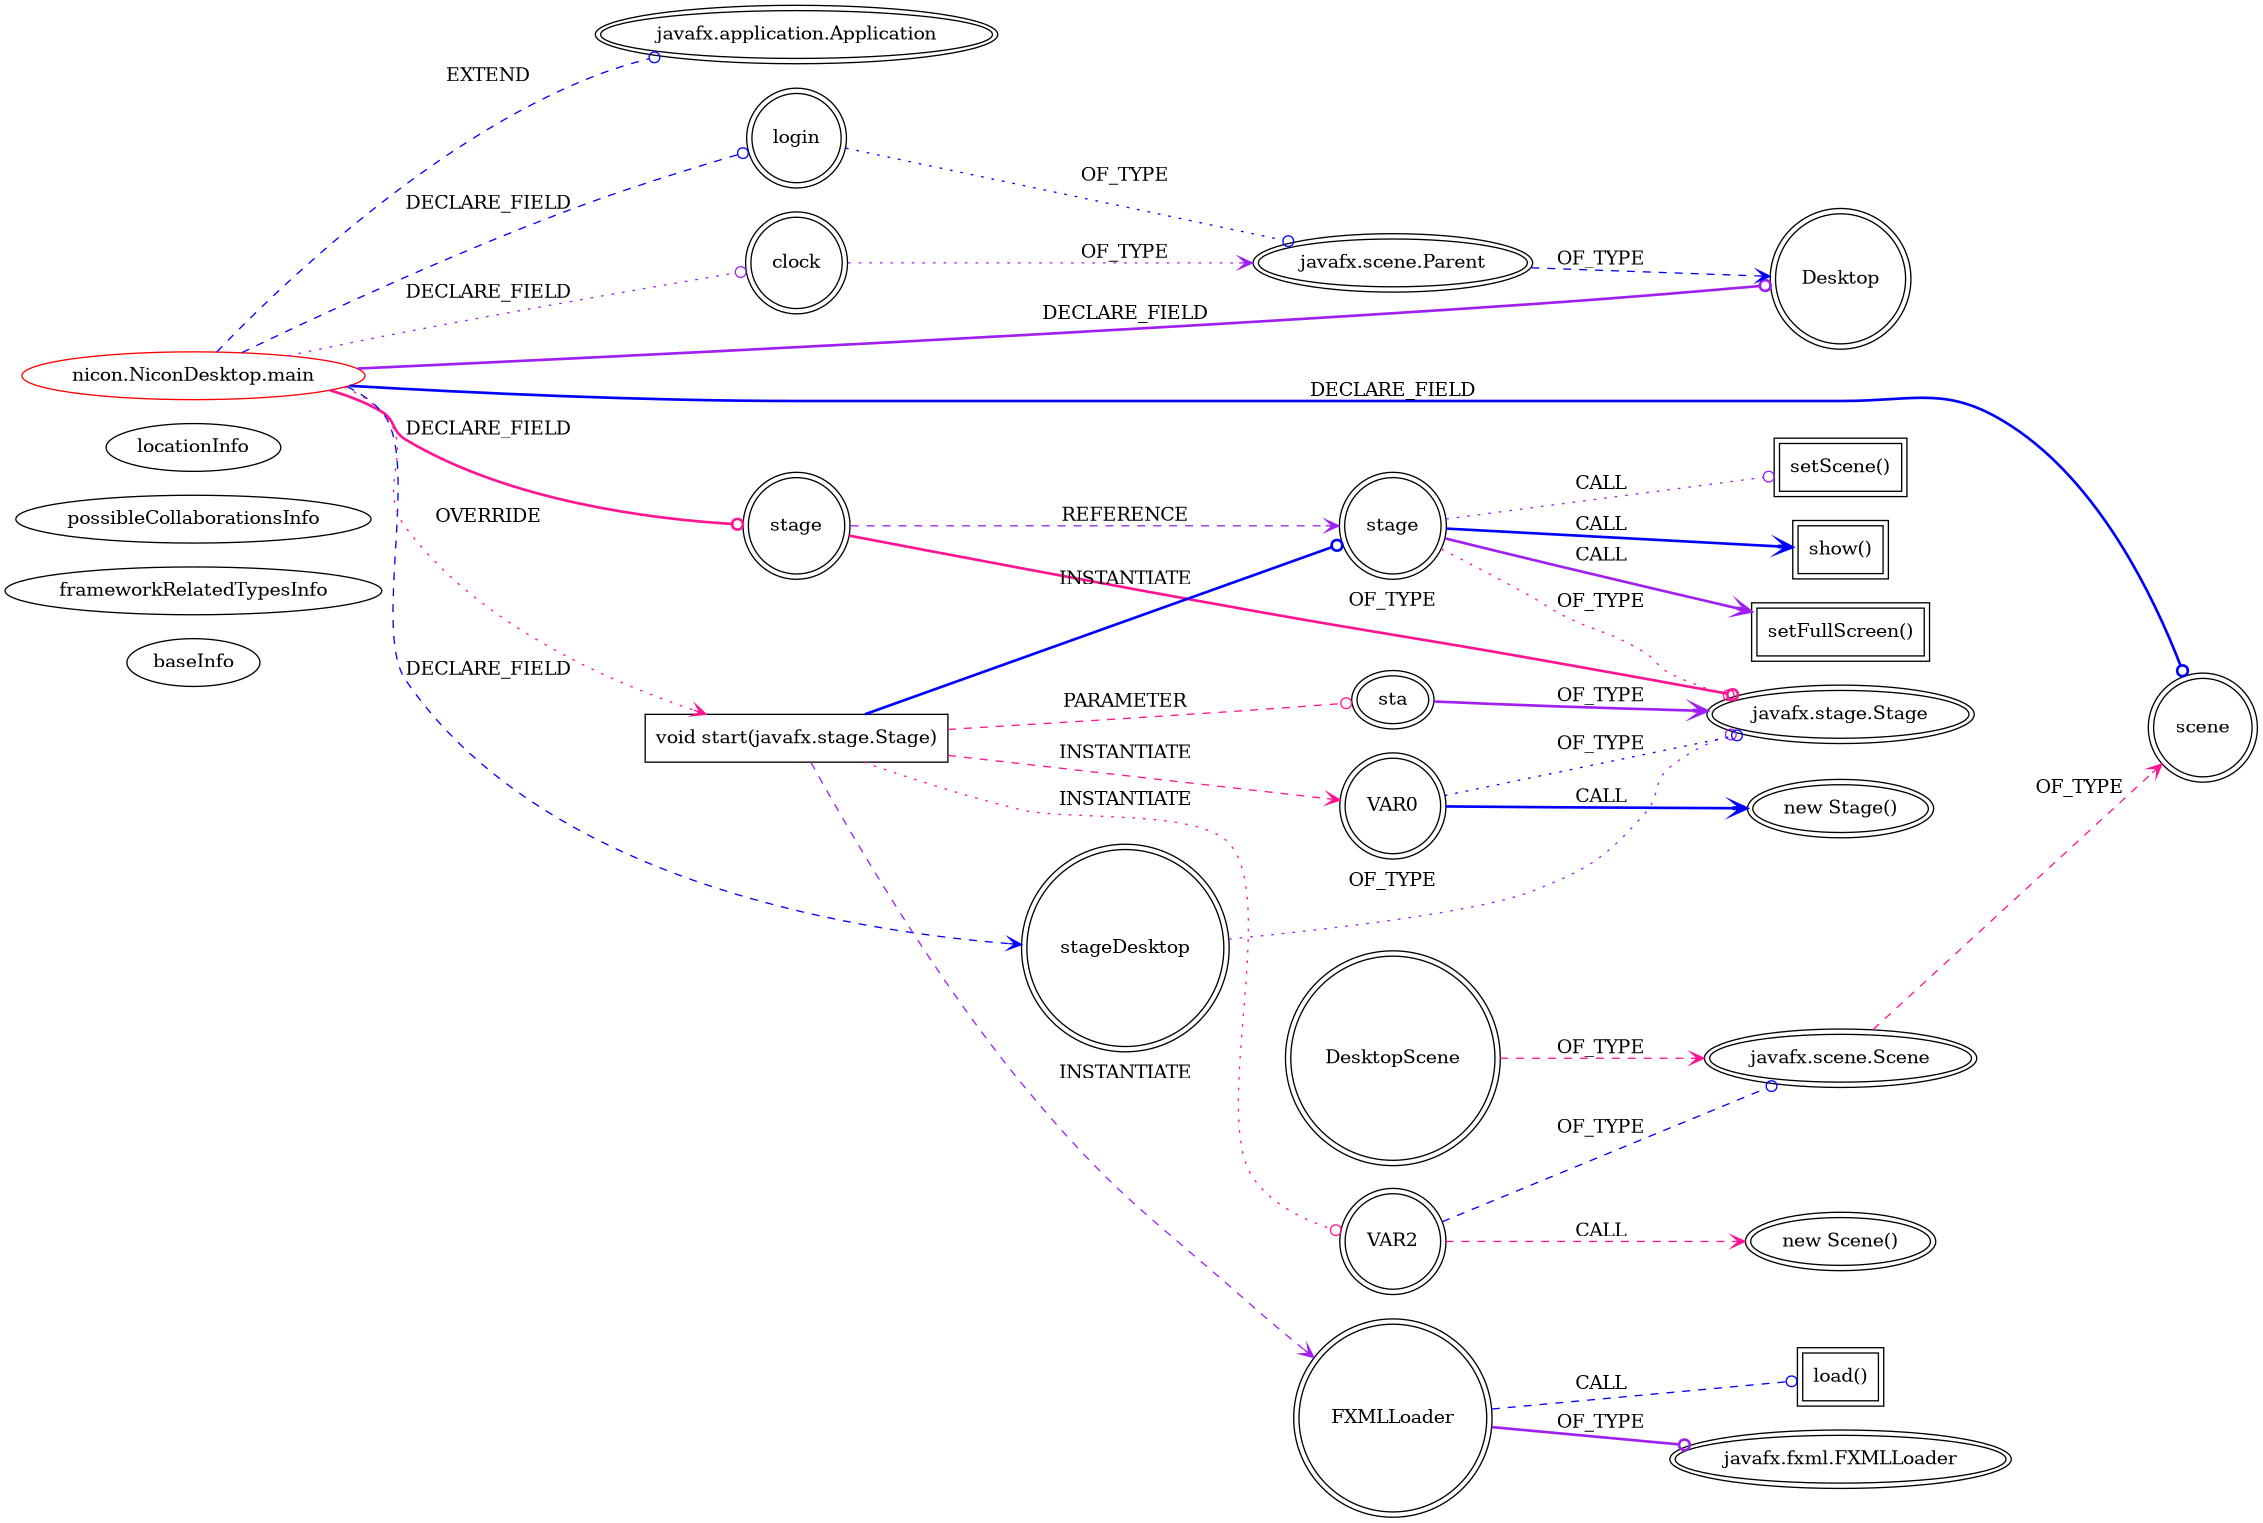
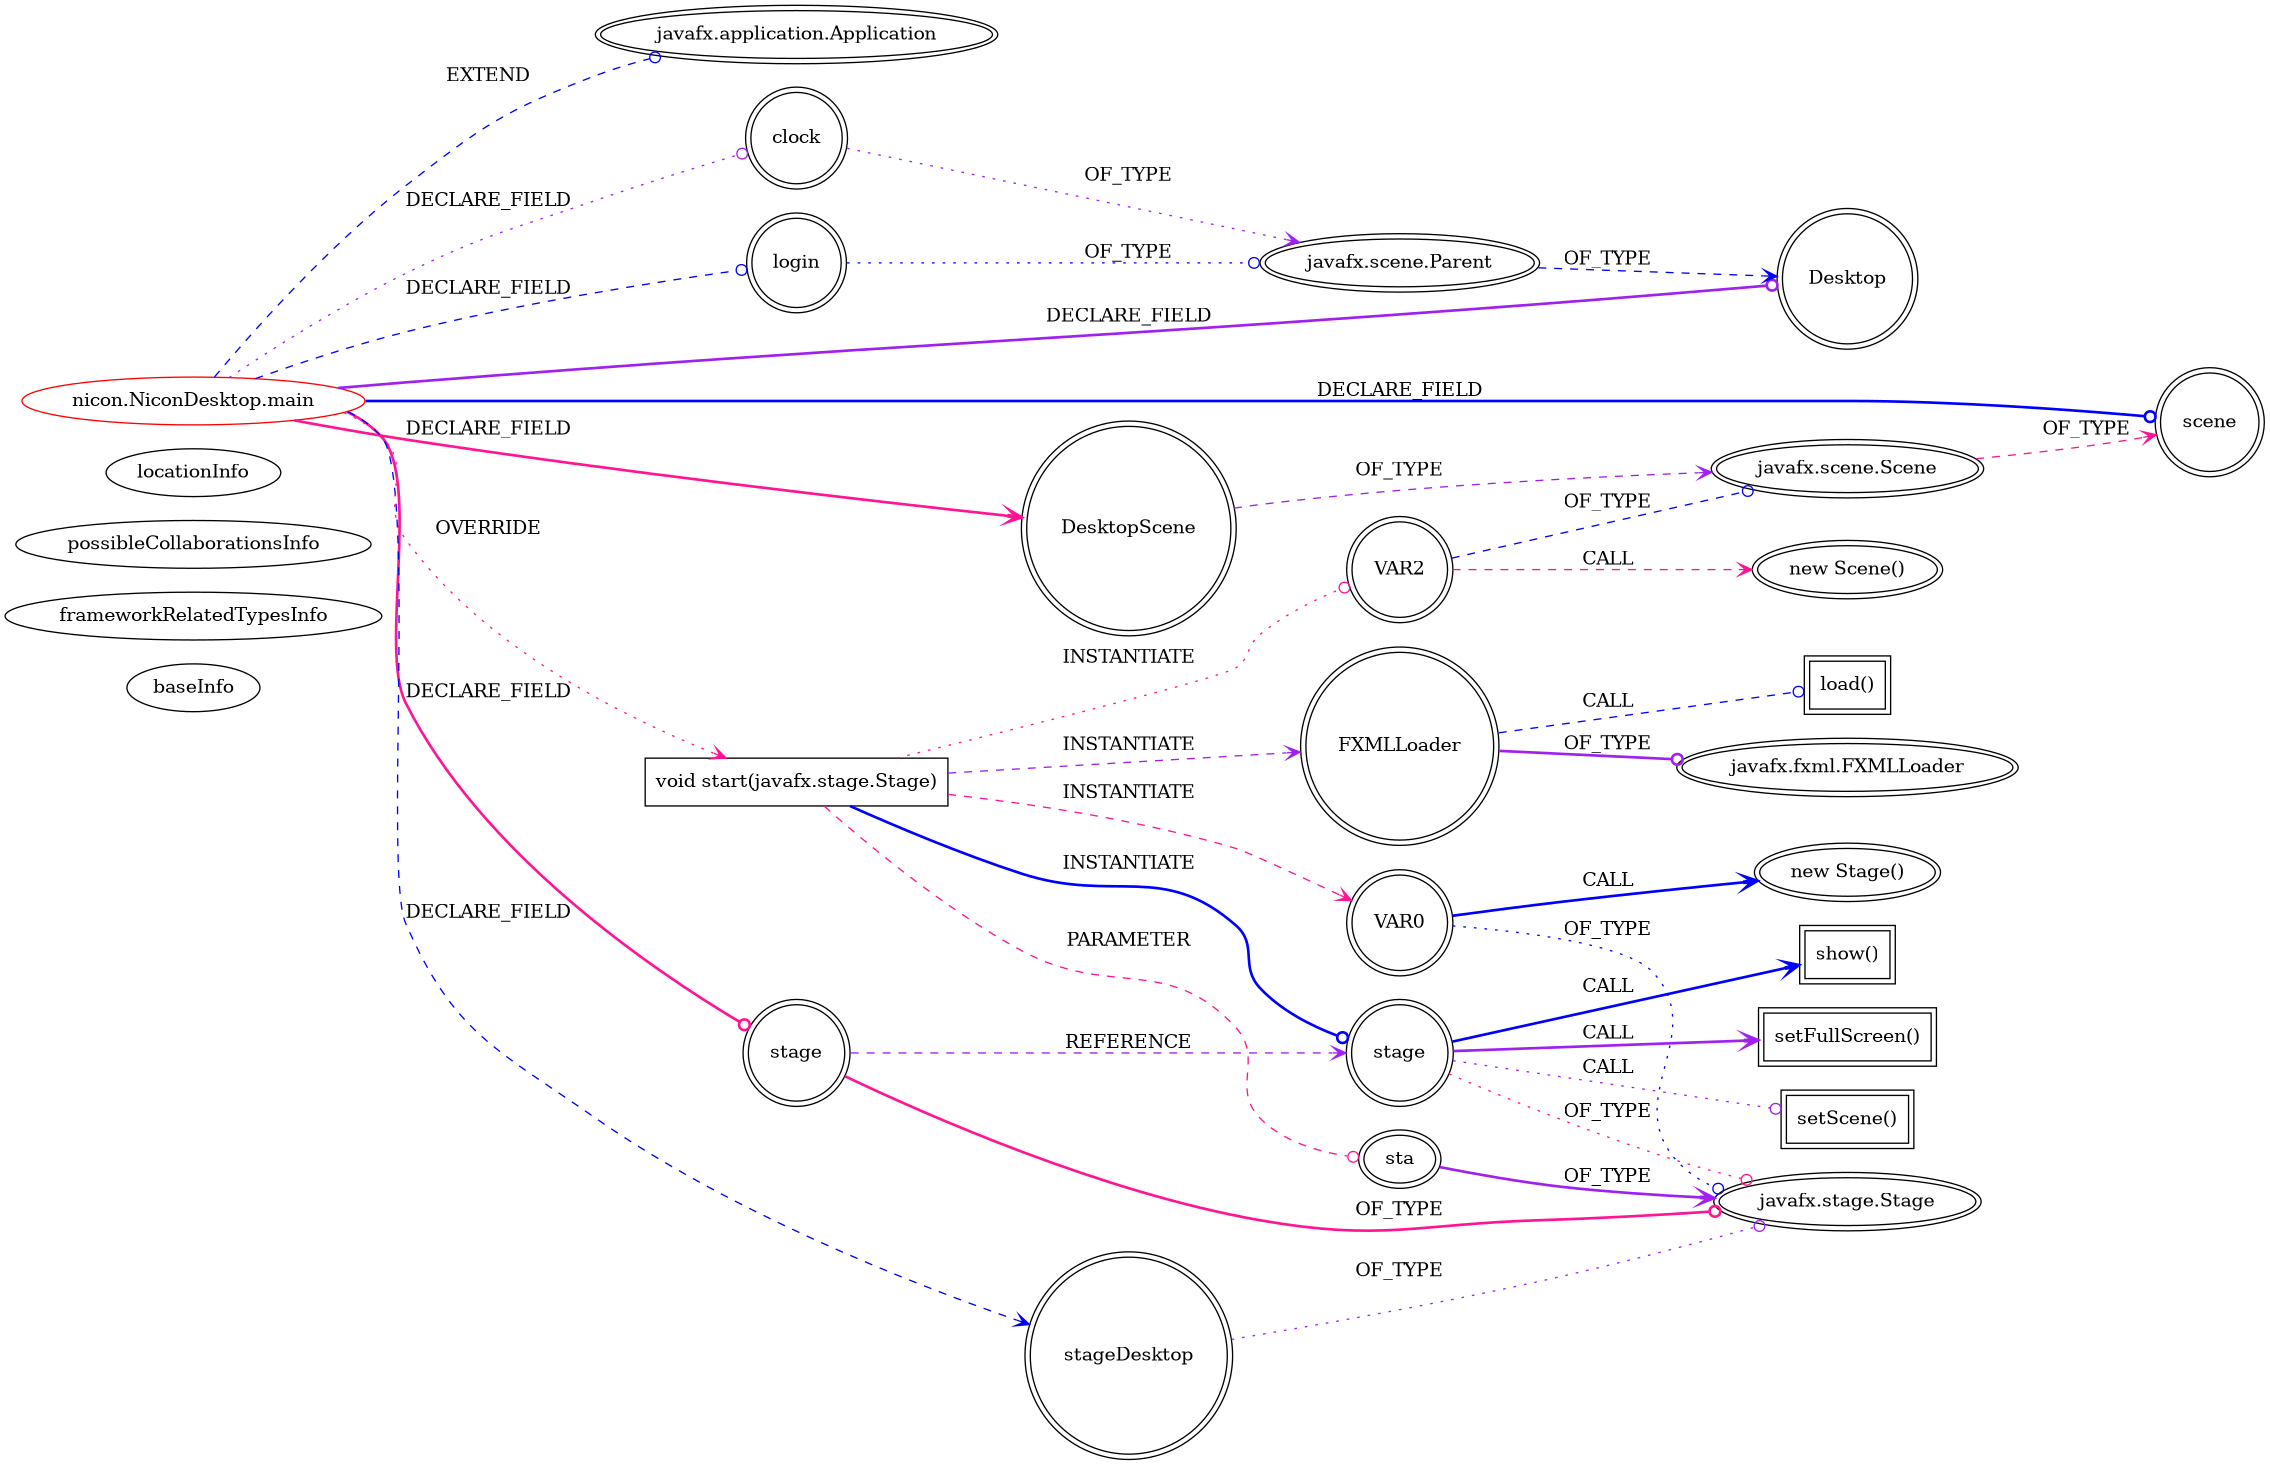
none -> (651, 474)
(1595, 1058) -> (1466, 485)
